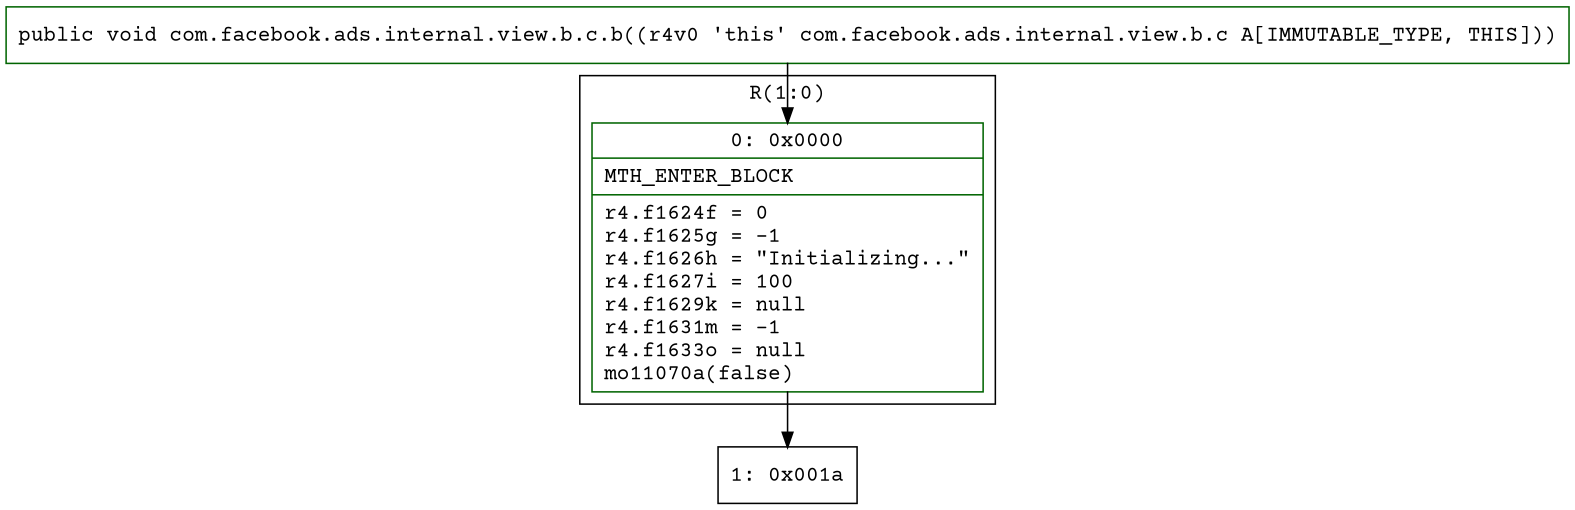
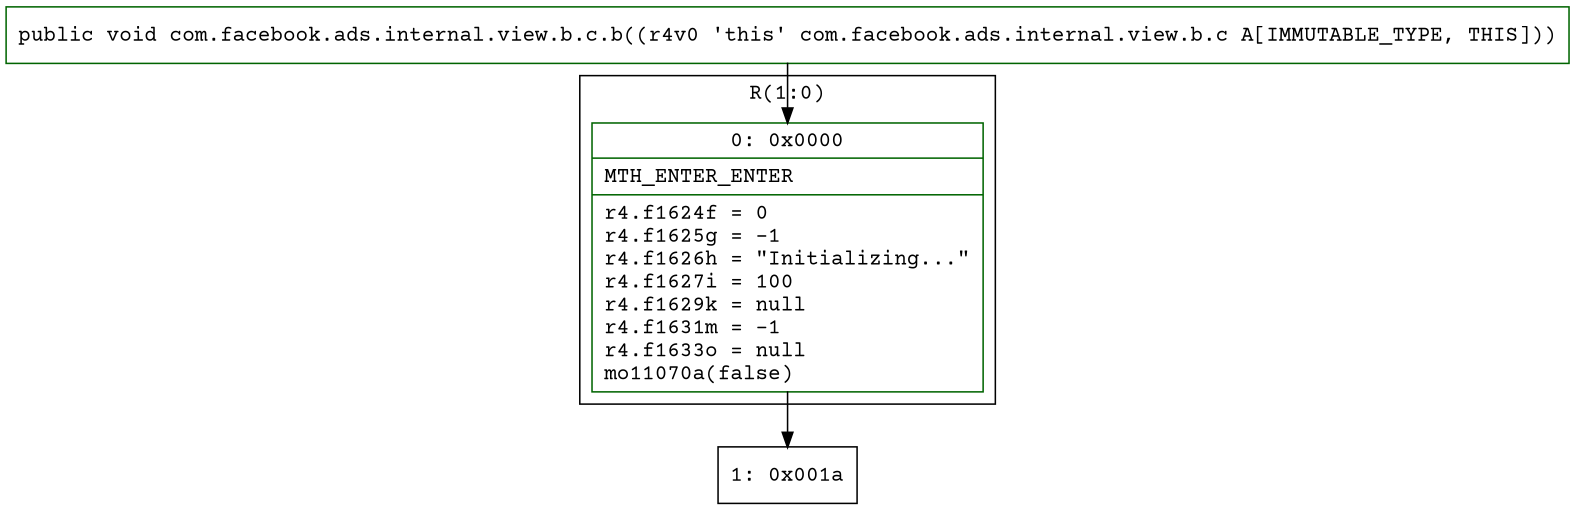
(699, 176) -> (699, 176)
